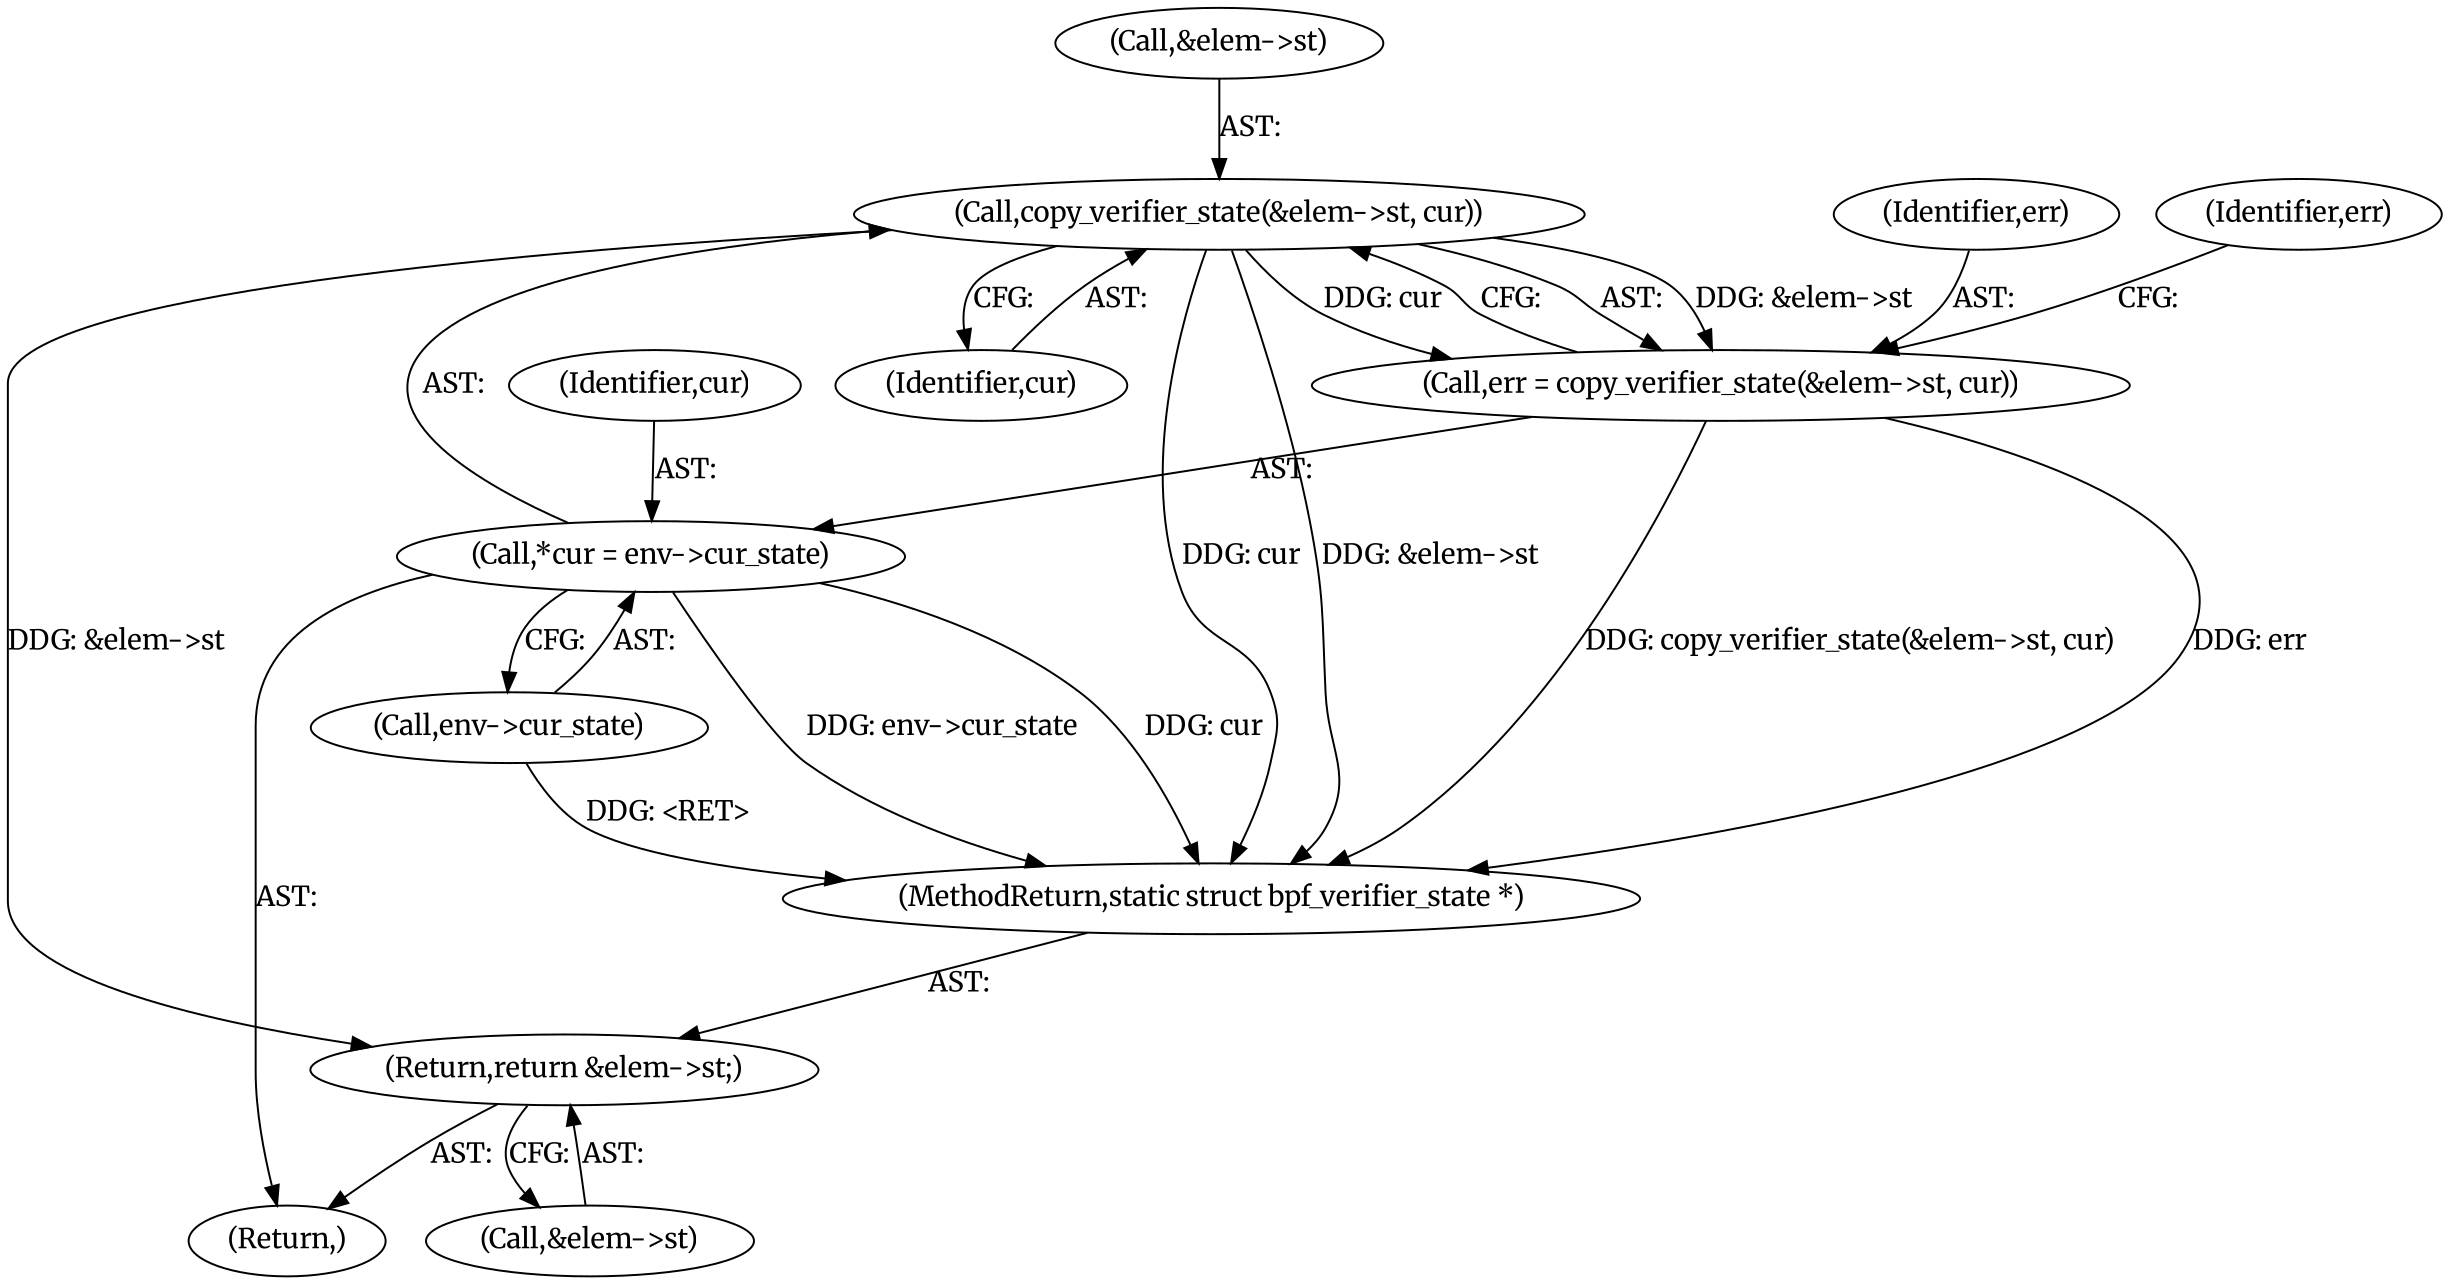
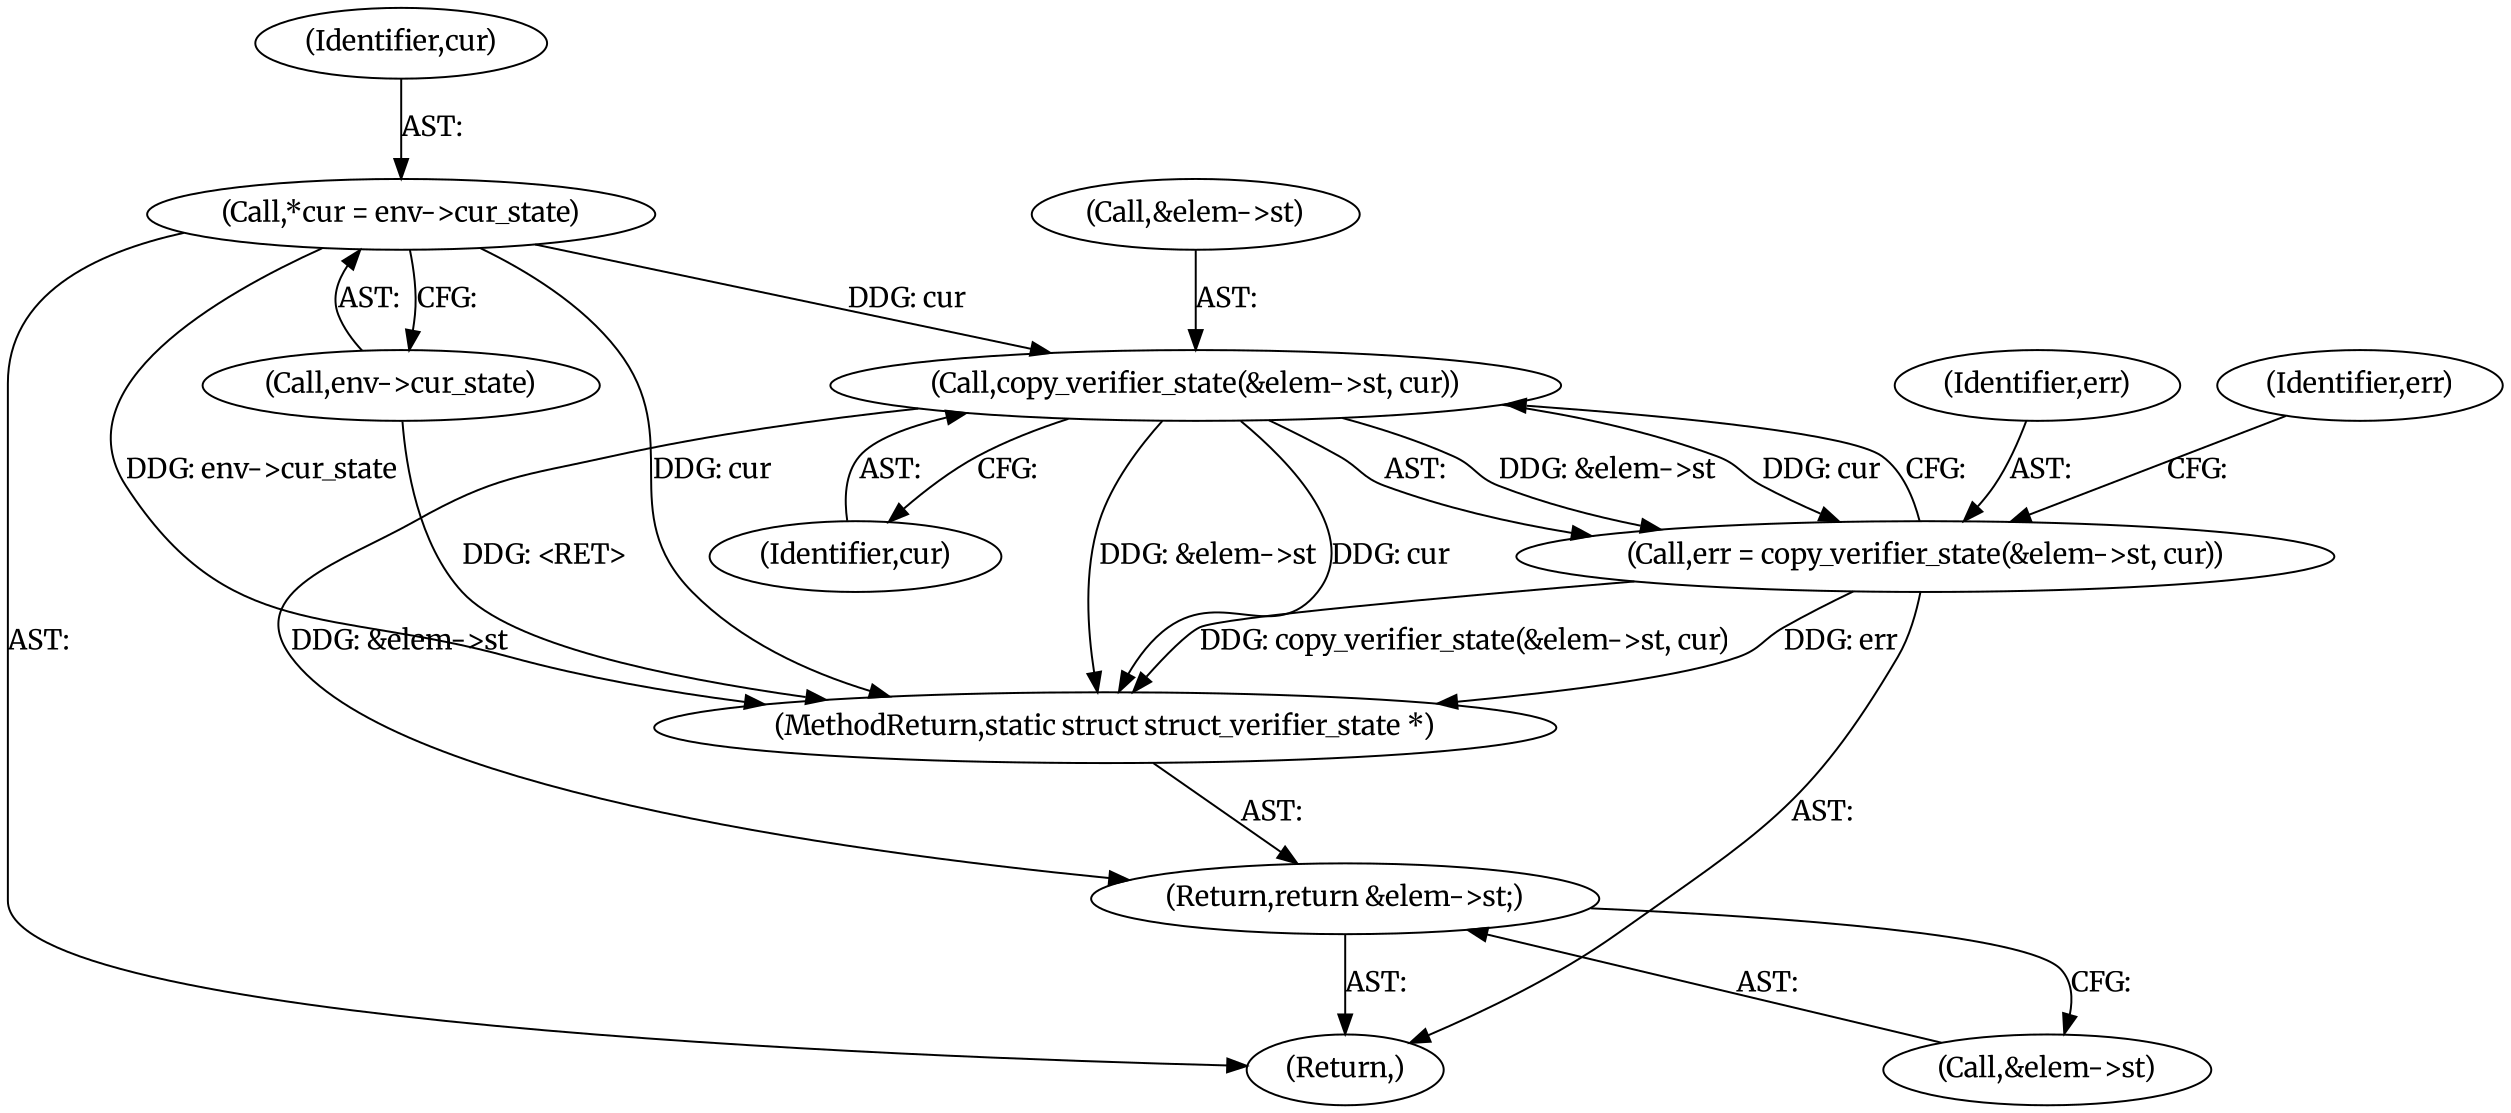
(457, 385) -> (908, 300)
(1183, 472) -> (1720, 860)
(1211, 899) -> (1105, 728)
